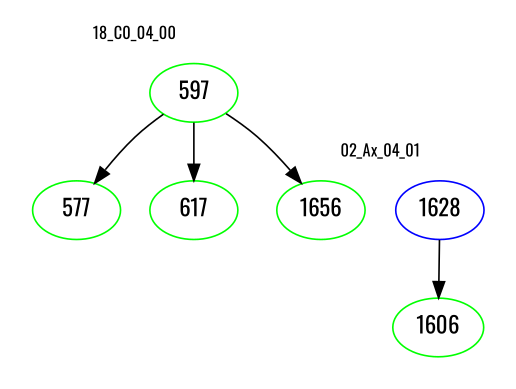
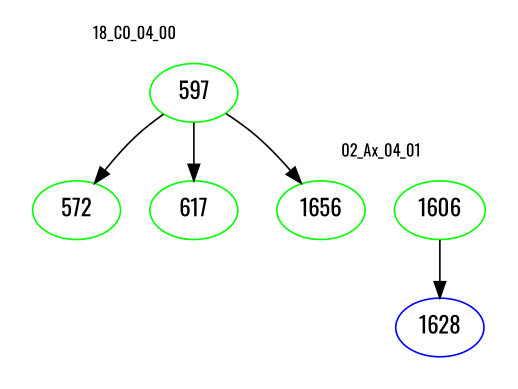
(77, 210) -> (77, 210)
(439, 261) -> (440, 261)
